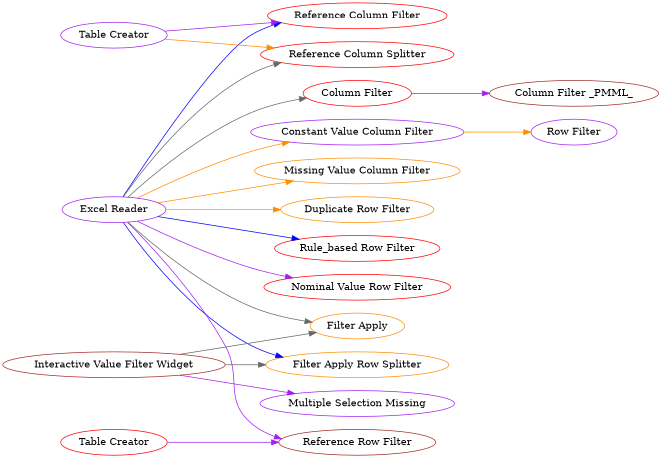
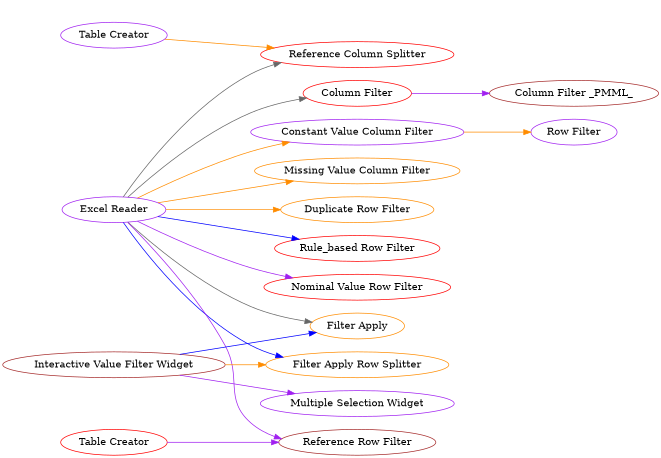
(357, 16) -> none
(238, 345) -> (238, 345)
(242, 365) -> (242, 365)
(357, 404) -> (357, 404)
